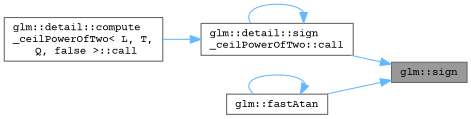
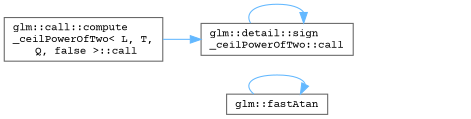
(84, 39) -> (84, 39)
(429, 72) -> none
